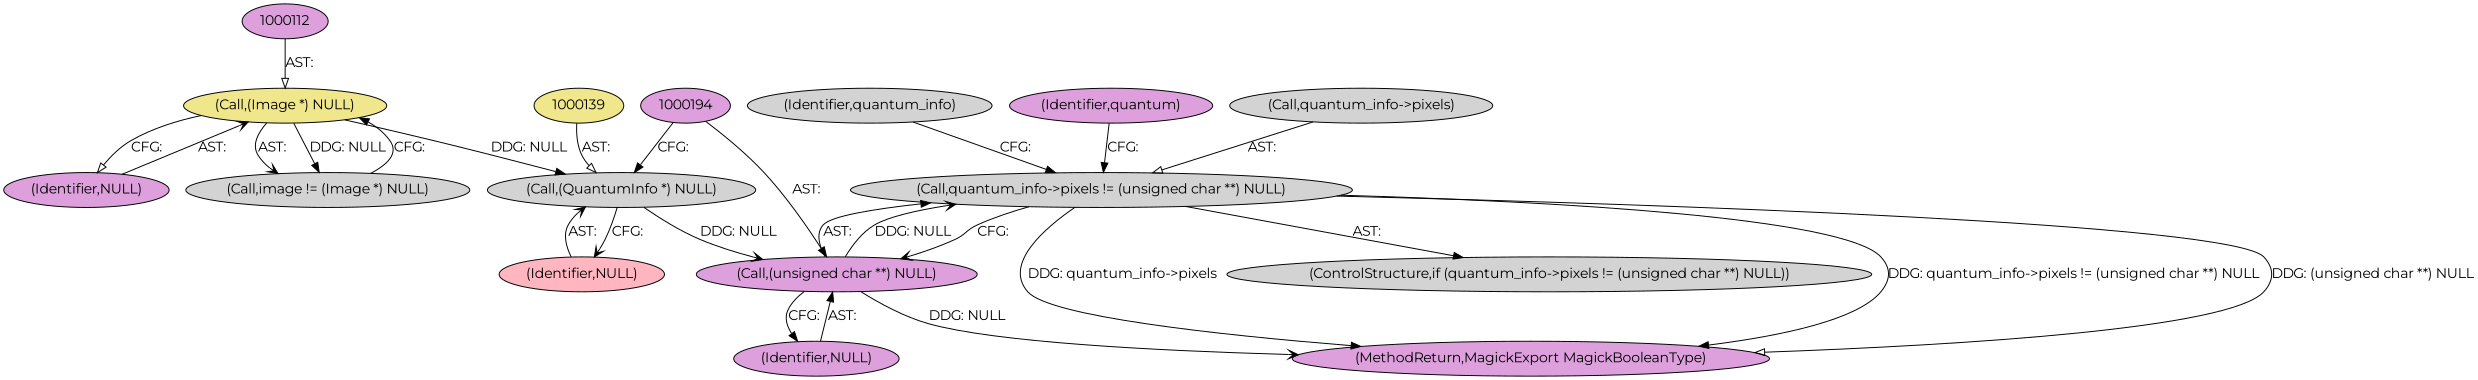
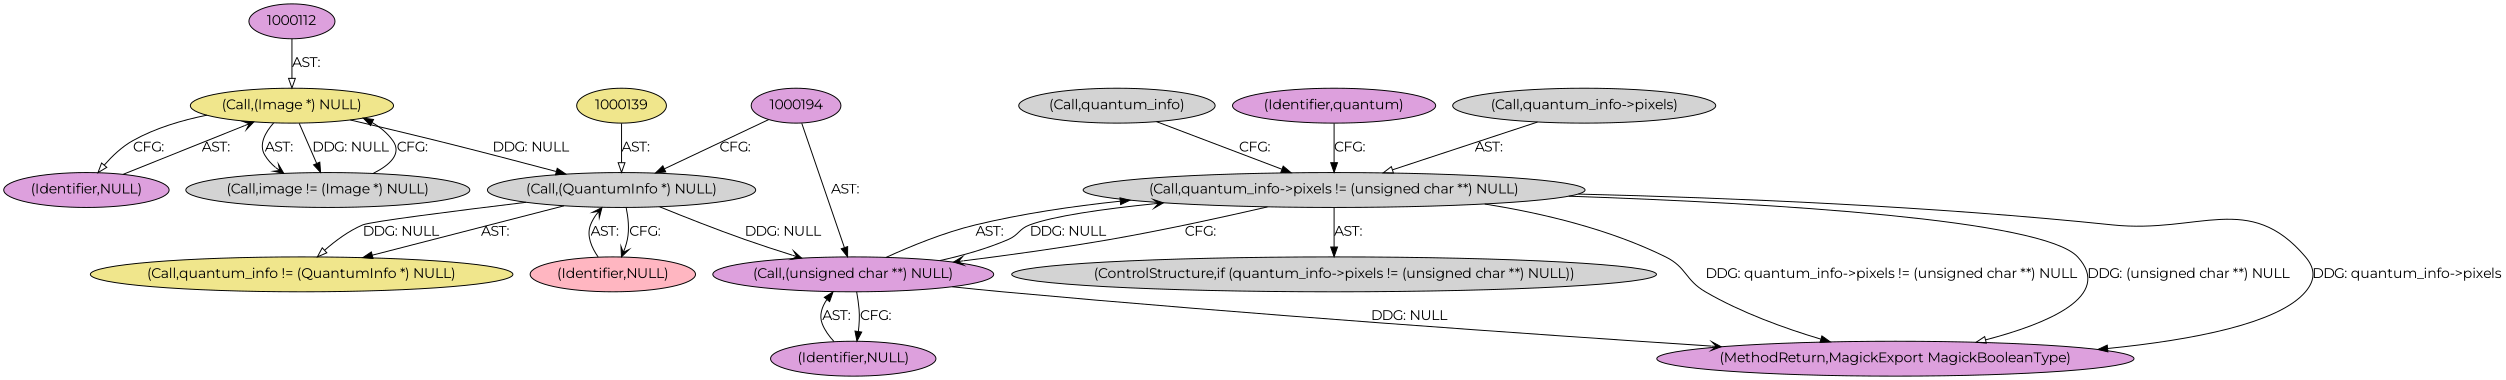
(870, 106) -> (1117, 106)
none -> (302, 274)
